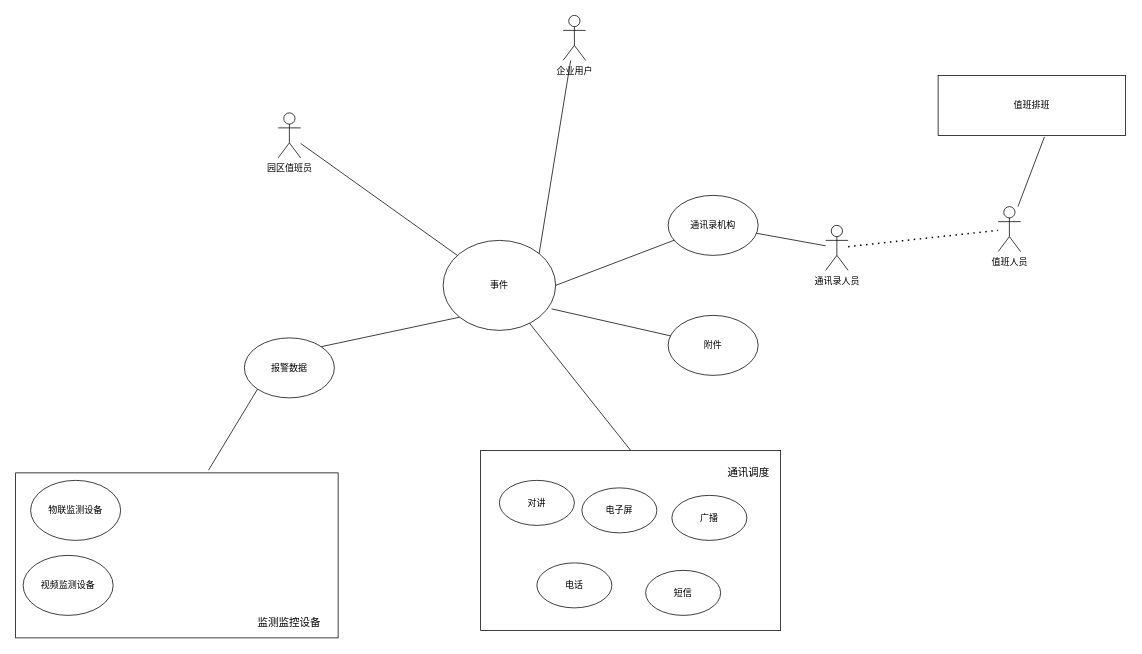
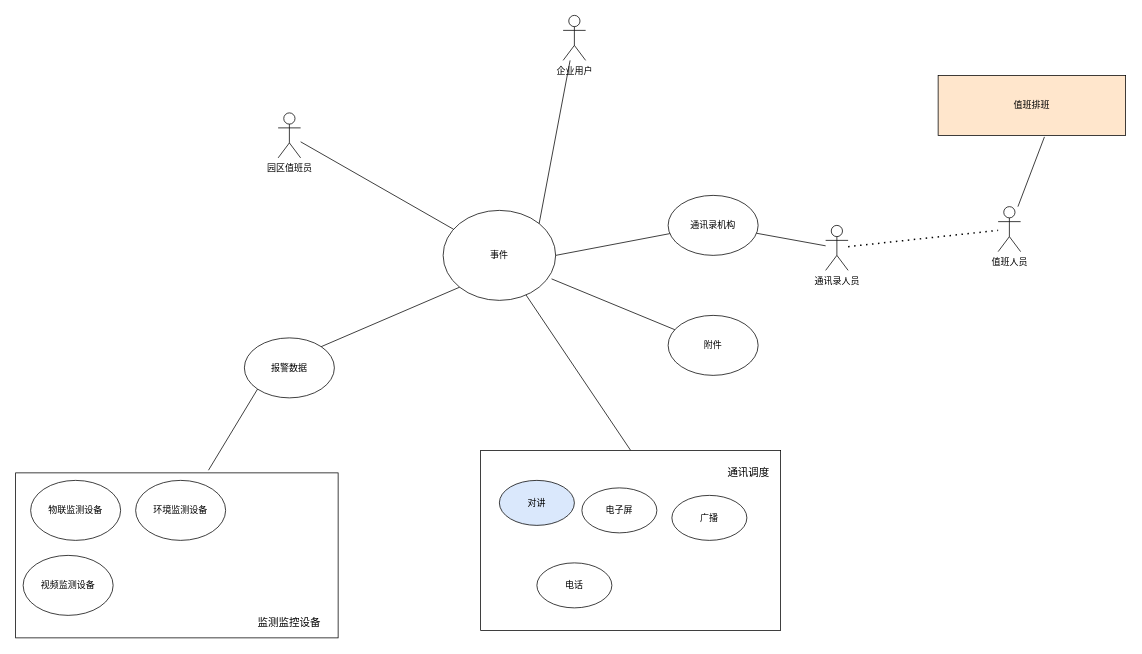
(1032, 105) -> (1032, 105)
(499, 285) -> (499, 255)
(537, 503) -> (537, 503)
none -> (180, 510)
(683, 593) -> none
